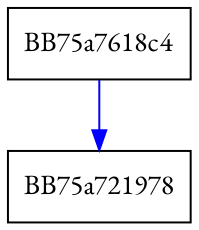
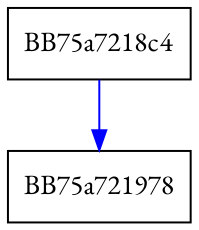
(99, 44) -> (99, 44)
